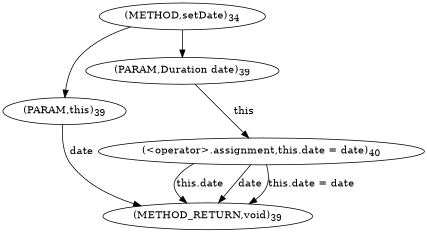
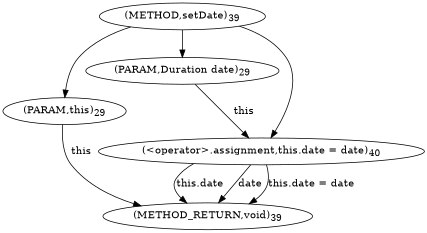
(234, 15) -> (234, 15)
none -> (291, 67)
(245, 70) -> (245, 70)
(100, 110) -> (100, 110)
(82, 151) -> (82, 151)
